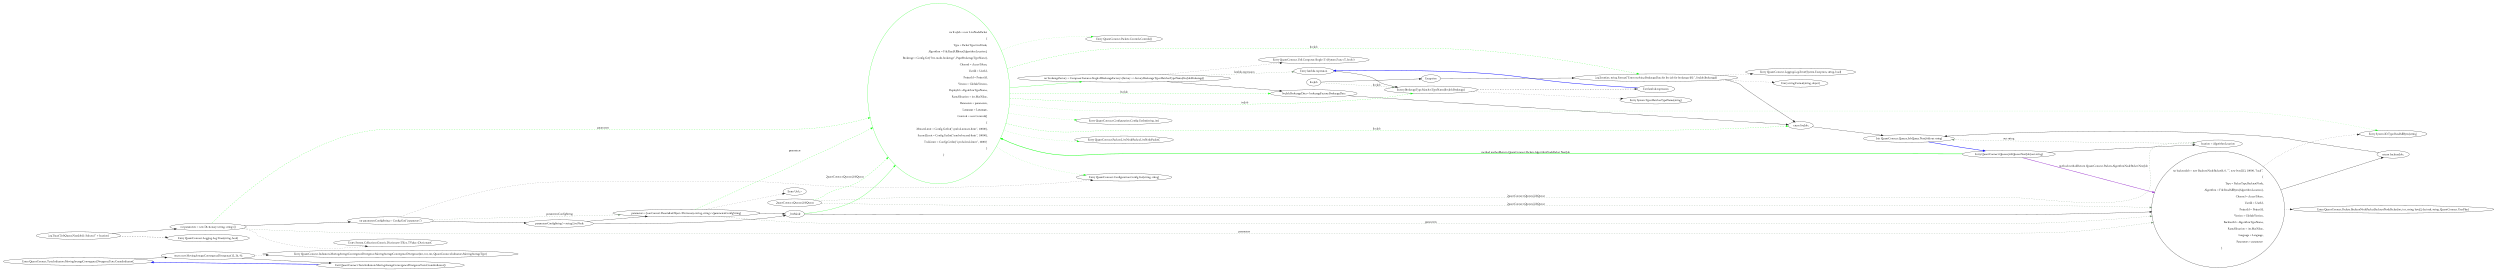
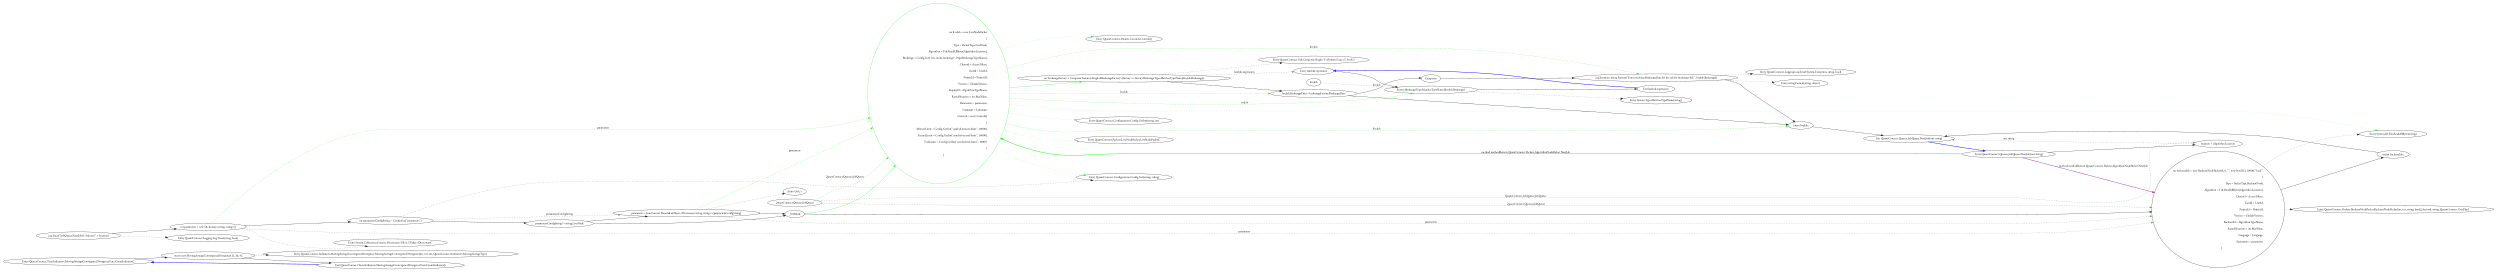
(1370, 80) -> (1387, 83)
(1556, 89) -> (1556, 89)
(2393, 134) -> (2393, 134)
(1526, 196) -> (1526, 196)
(143, 237) -> (143, 237)
